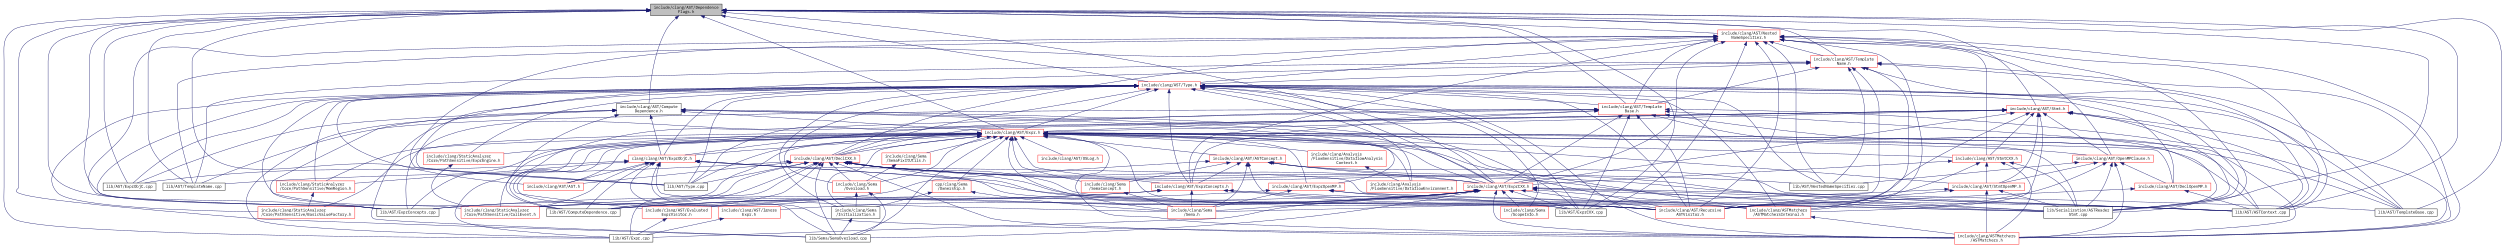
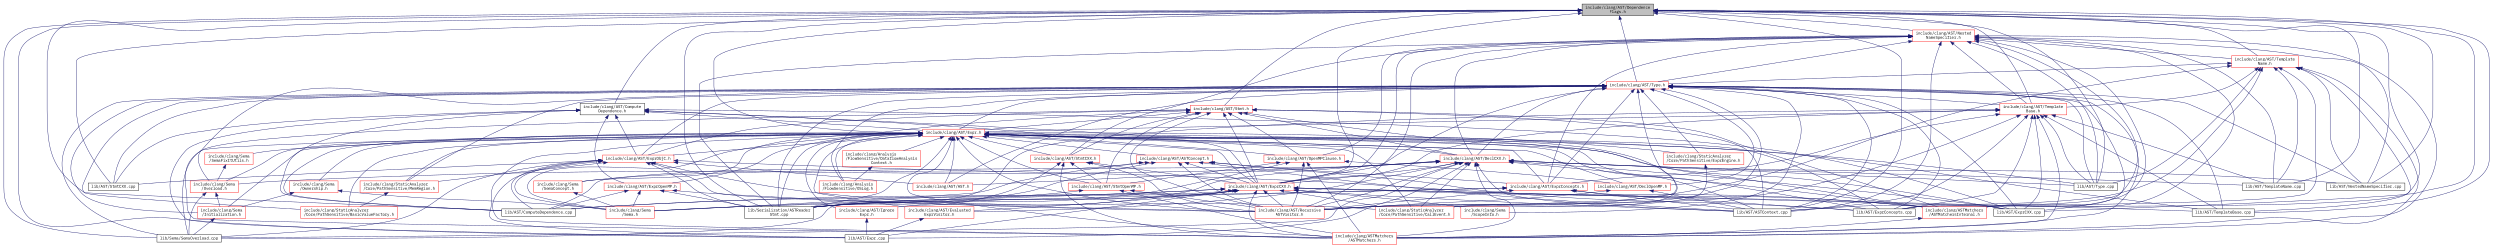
(662, 159) -> (638, 159)
(1070, 159) -> none
(1969, 173) -> (2362, 26)
(130, 187) -> (114, 187)
(952, 187) -> (314, 187)
(1412, 187) -> (848, 187)
(1580, 202) -> none
(856, 213) -> (222, 213)
